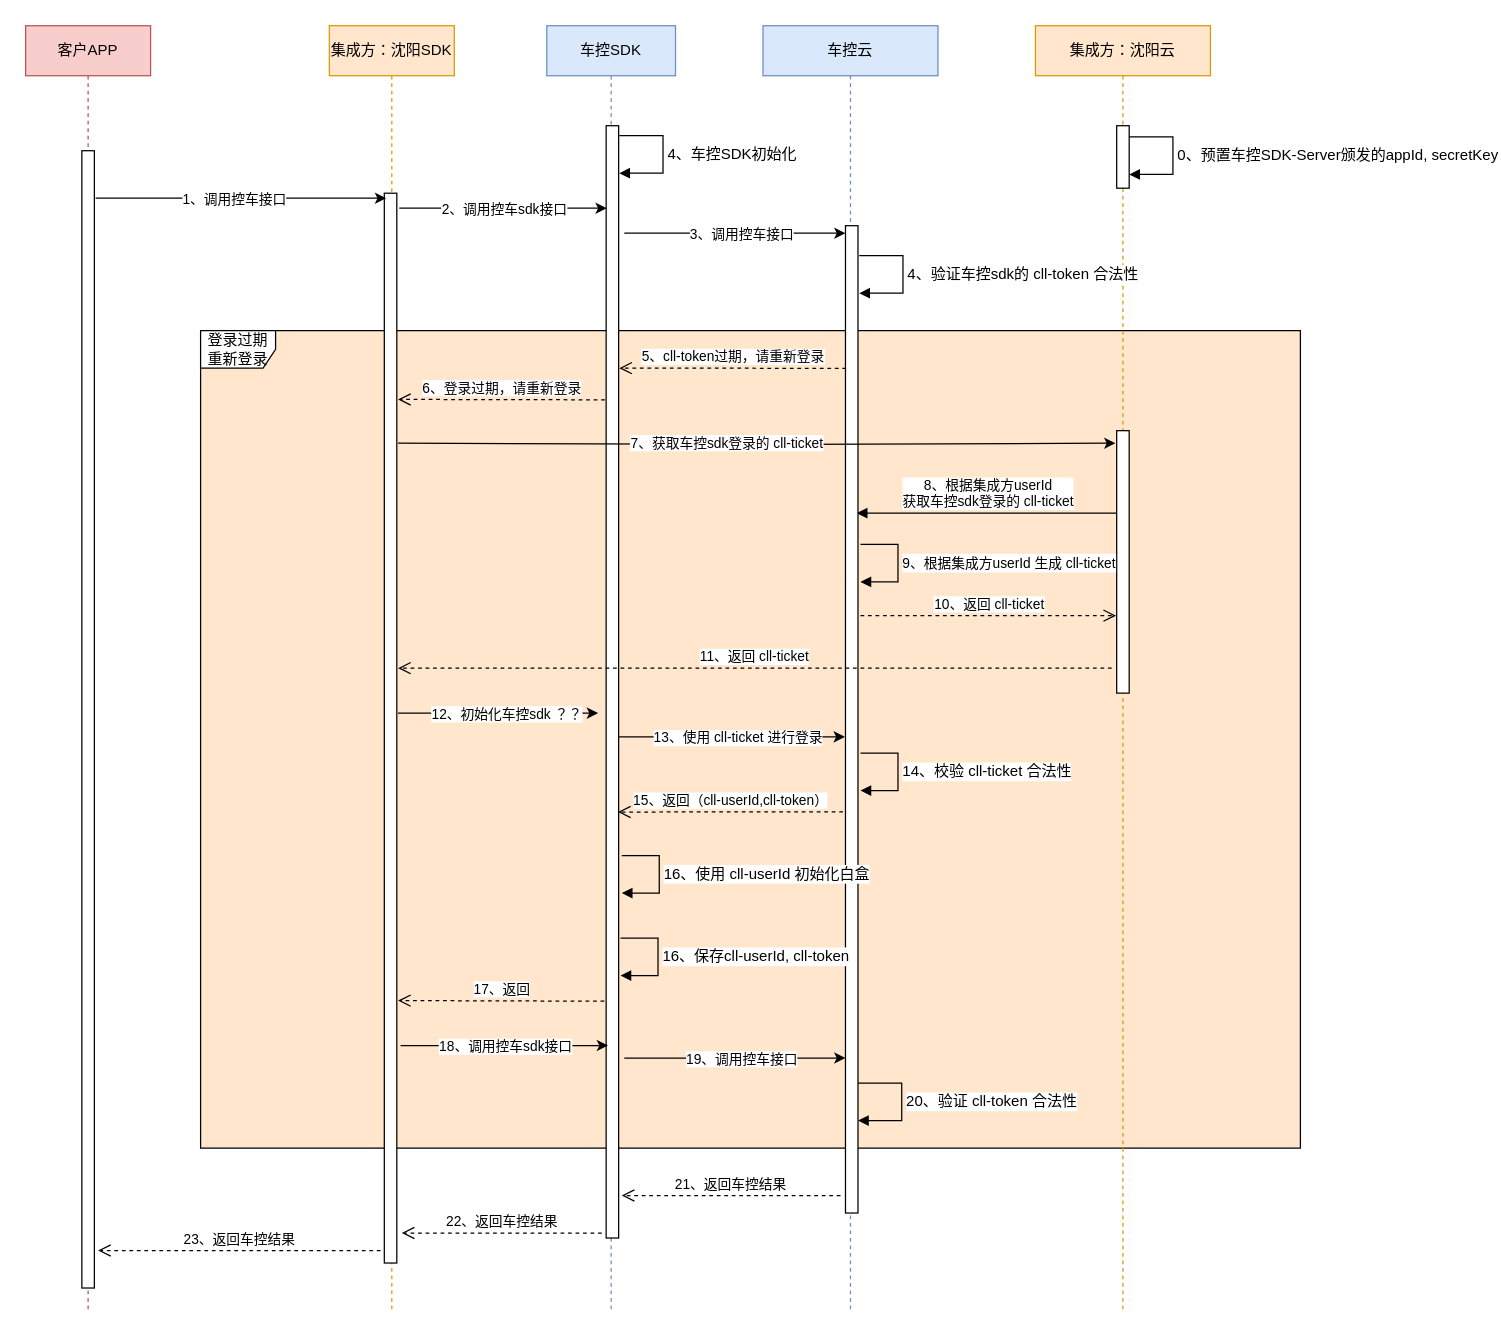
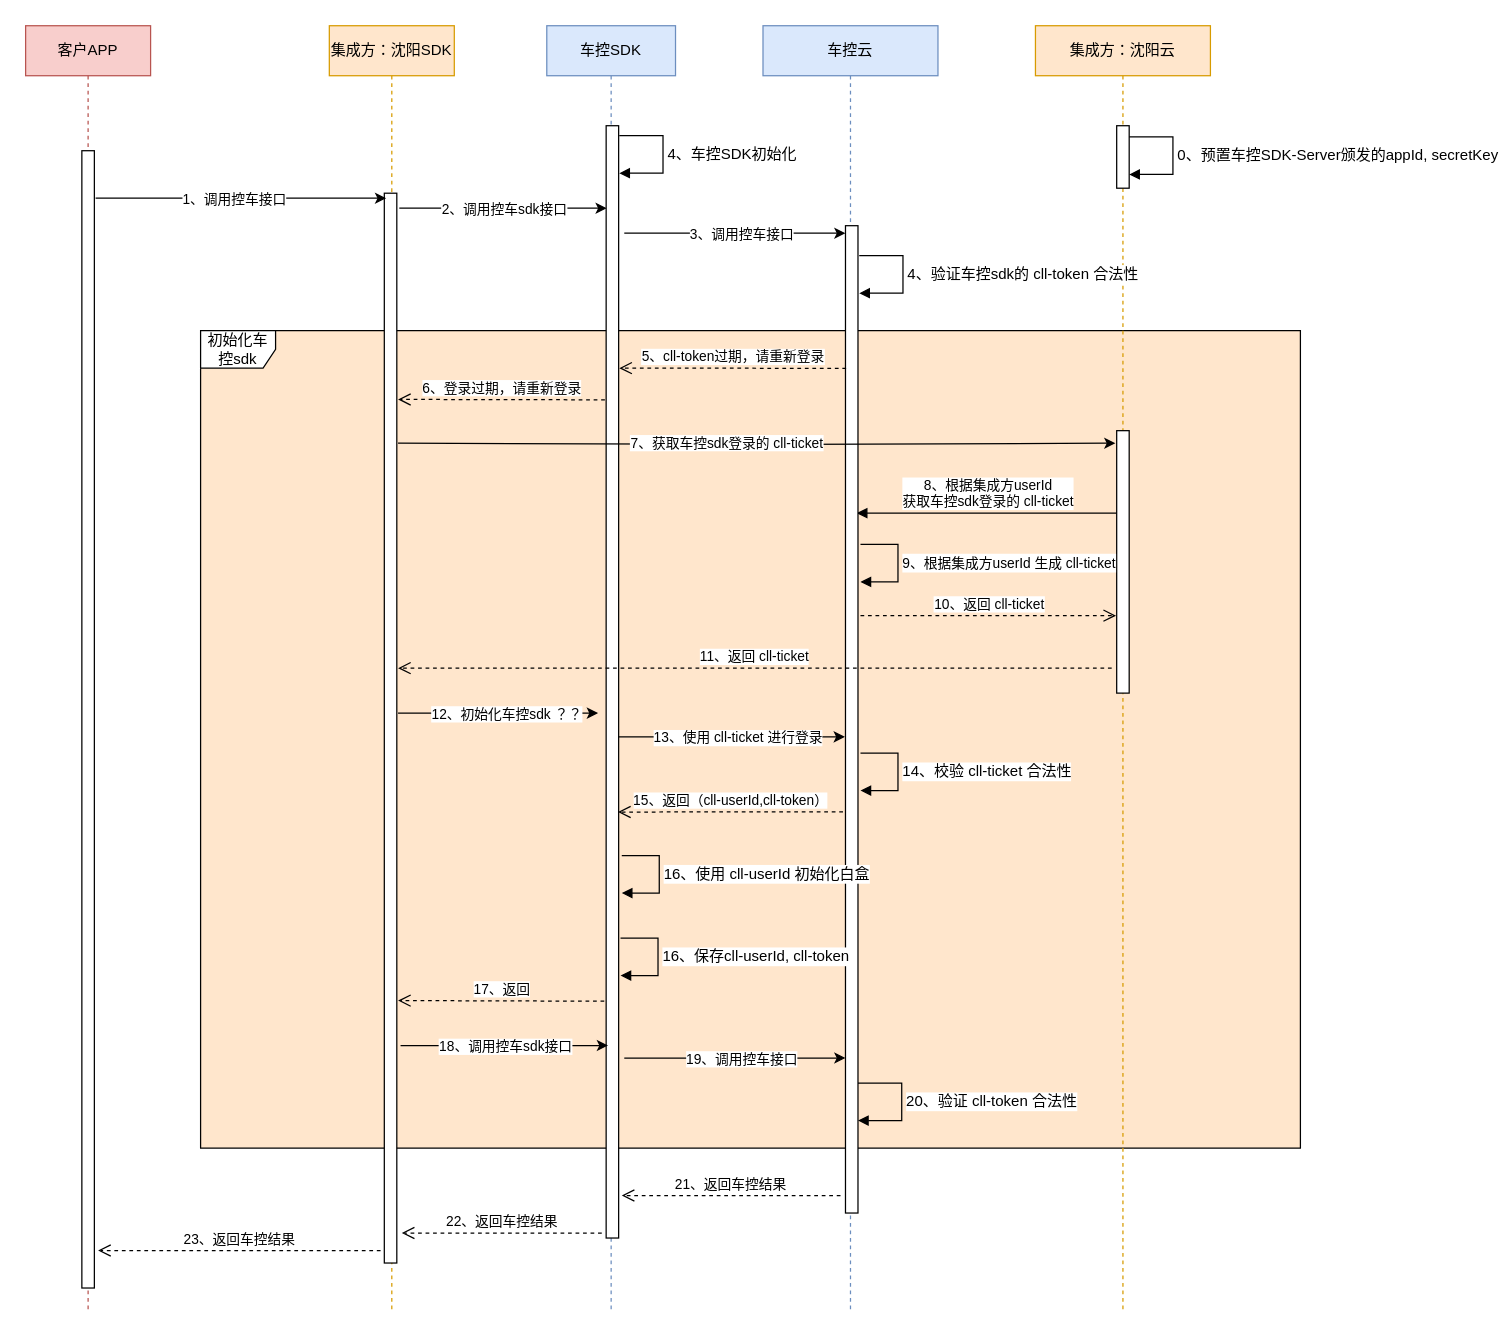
(238, 349) -> (238, 349)
